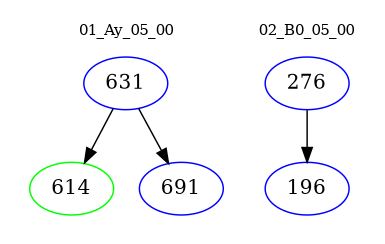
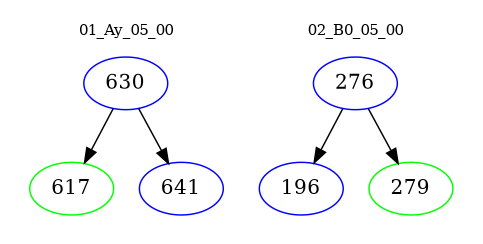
(126, 83) -> (126, 83)
(72, 189) -> (72, 189)
(181, 189) -> (181, 189)
none -> (411, 189)
